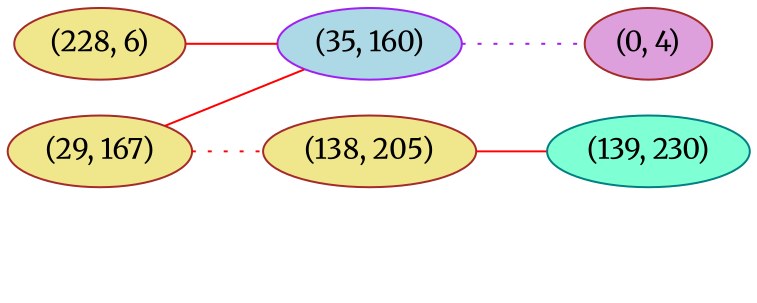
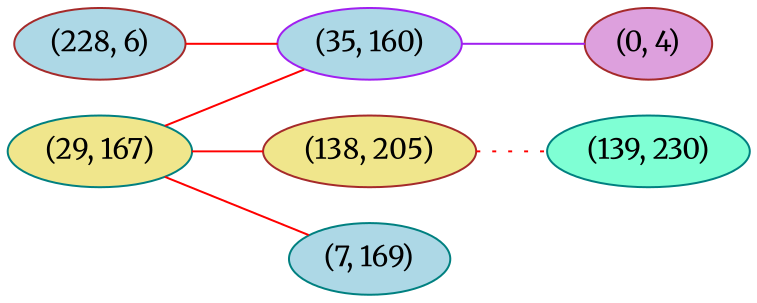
(100, 44) -> (100, 44)
(523, 44) -> (523, 44)
(100, 151) -> (100, 151)
(227, 151) -> (227, 151)
(511, 151) -> (511, 151)
none -> (370, 259)
